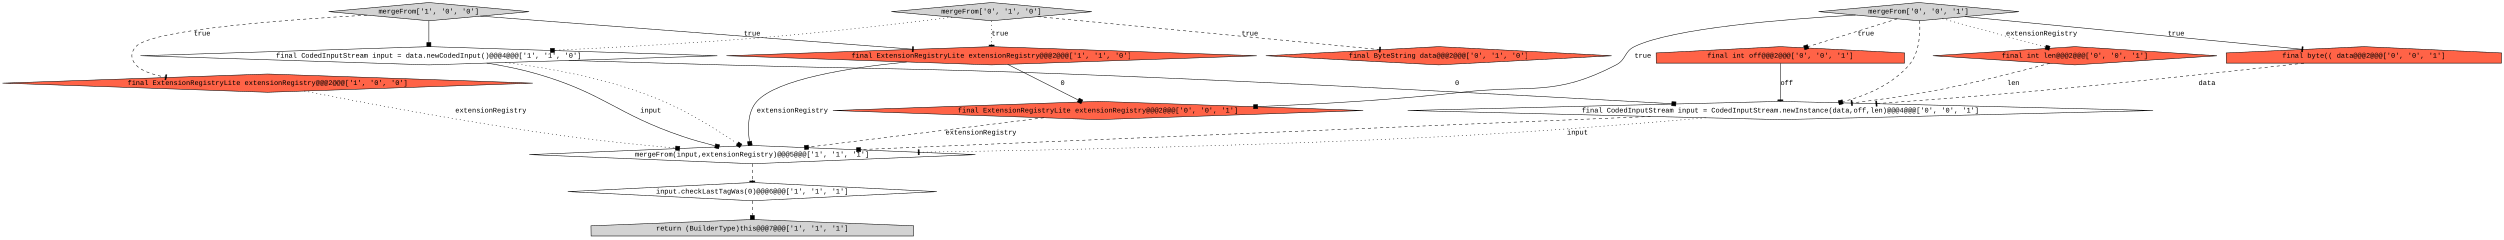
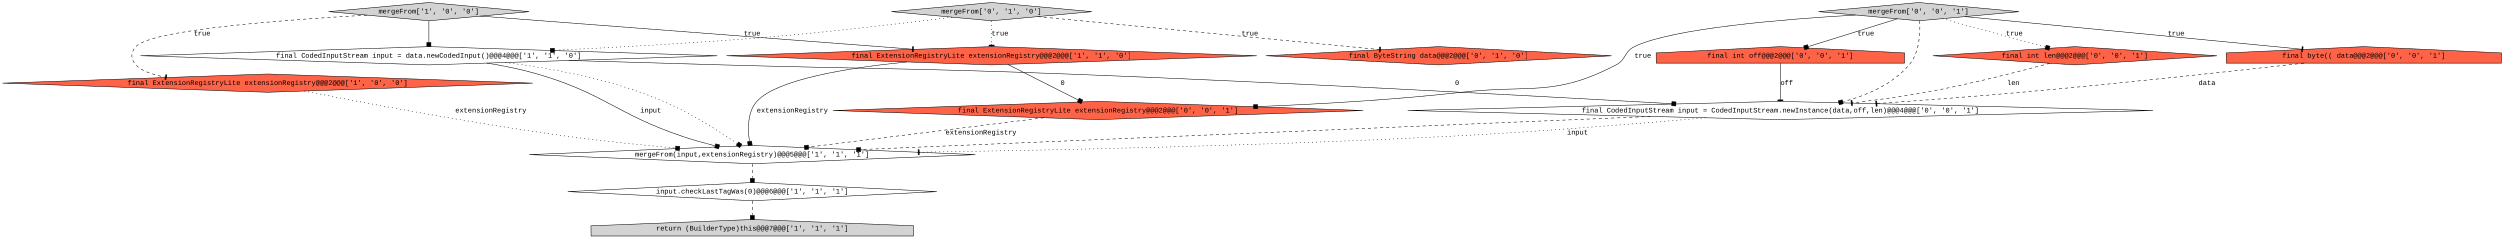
(1853, 33) -> (1853, 33)
(2042, 34) -> (2015, 34)
(752, 172) -> (752, 171)
